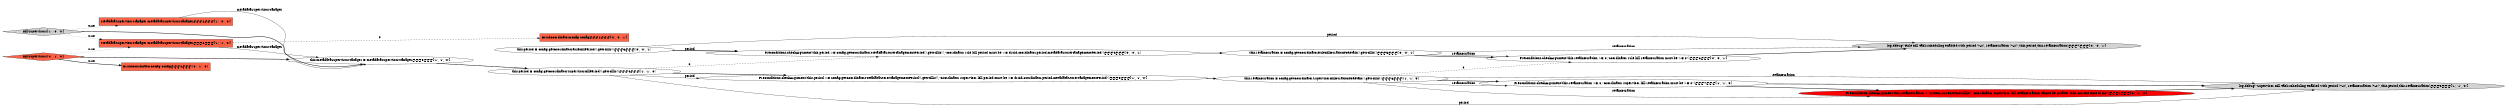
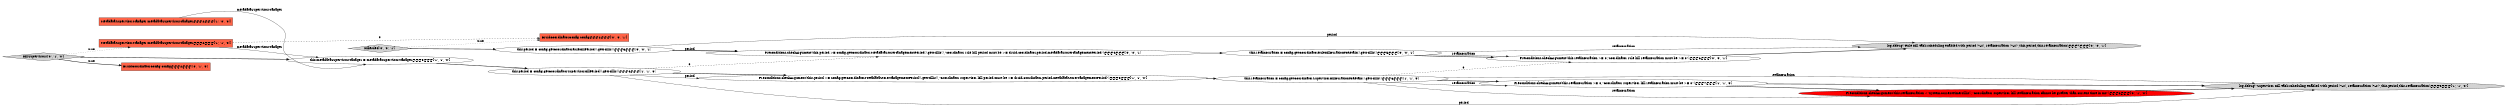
(44, 32) -> none
none -> (380, 48)
(44, 57) -> (44, 57)
